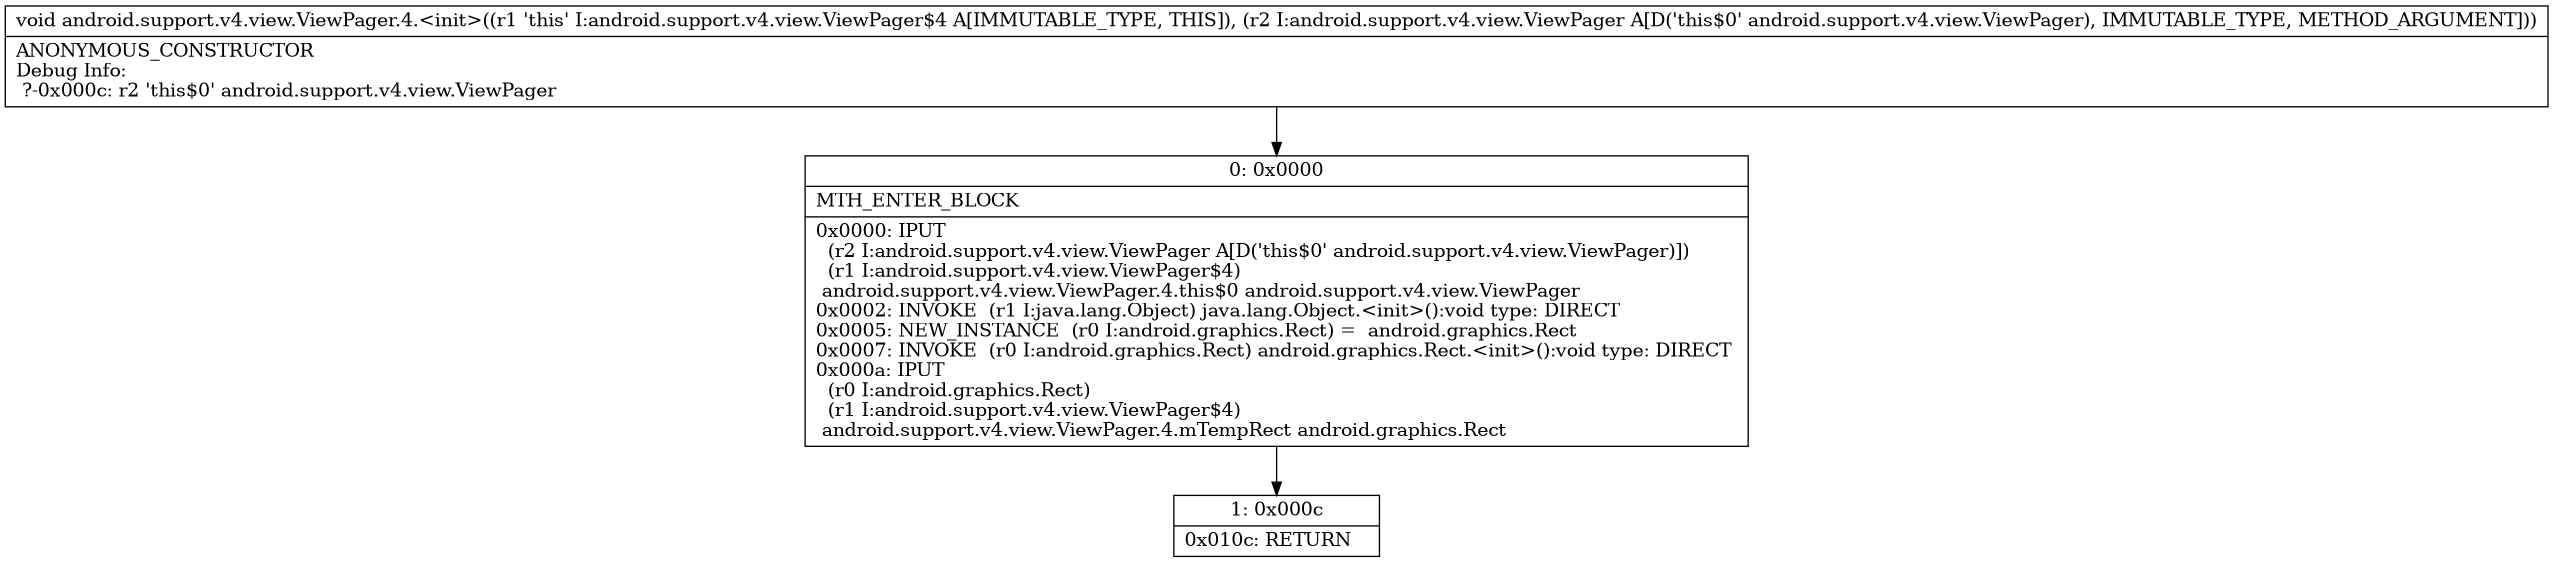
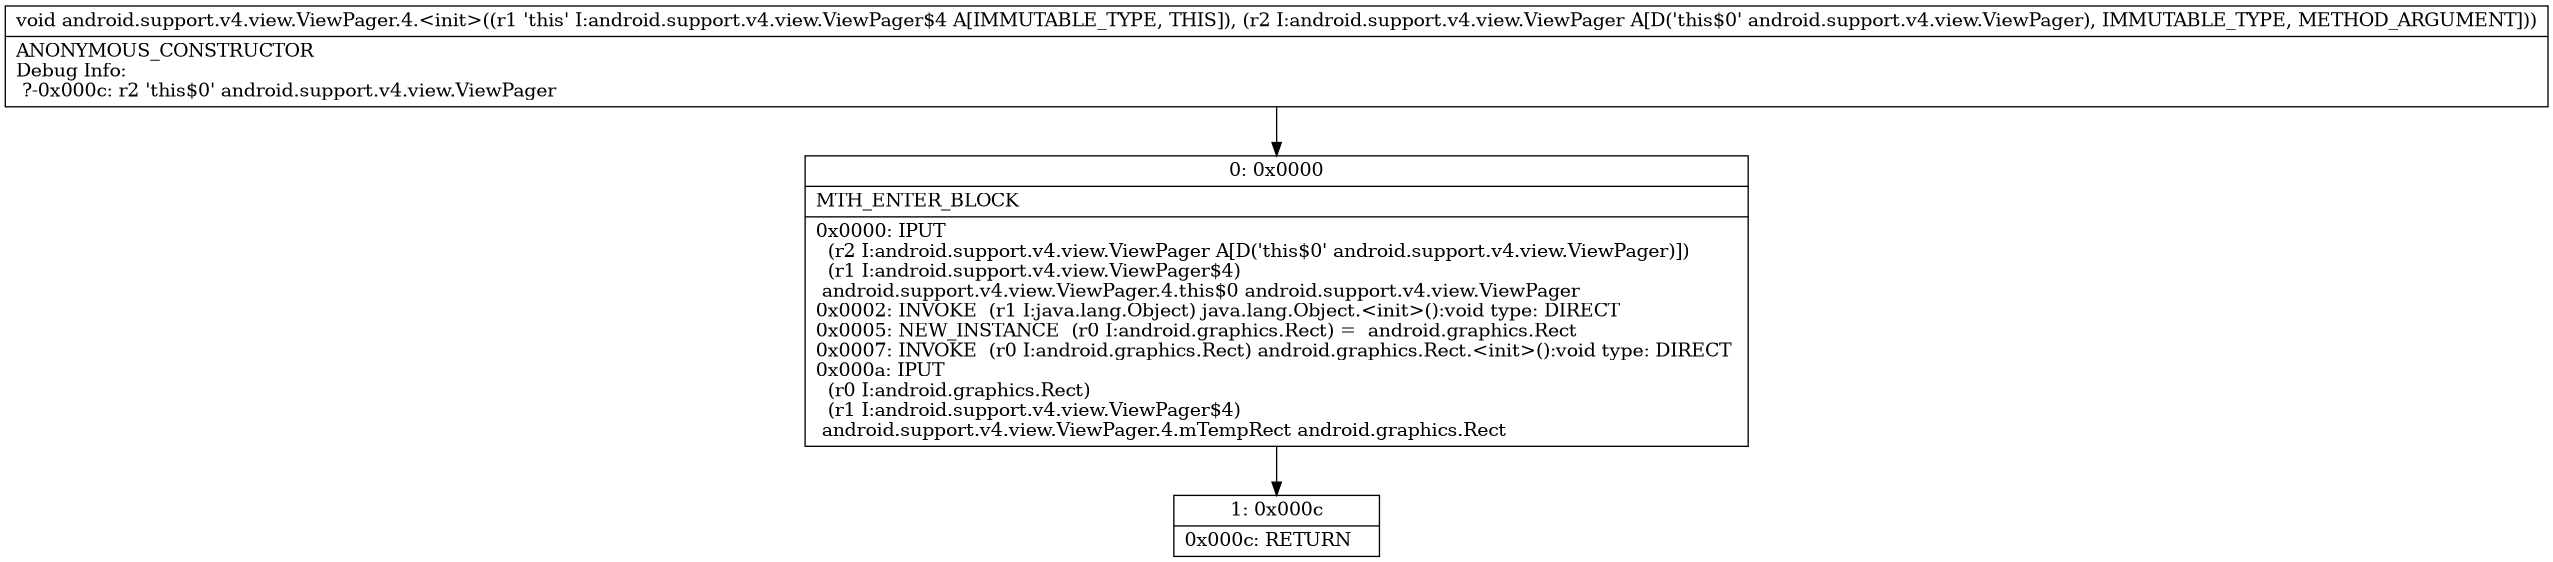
(1277, 541) -> (1277, 541)
